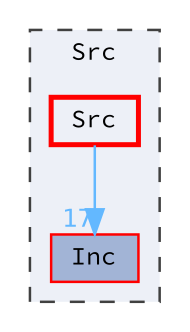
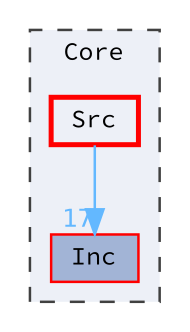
(95, 54) -> (95, 54)
